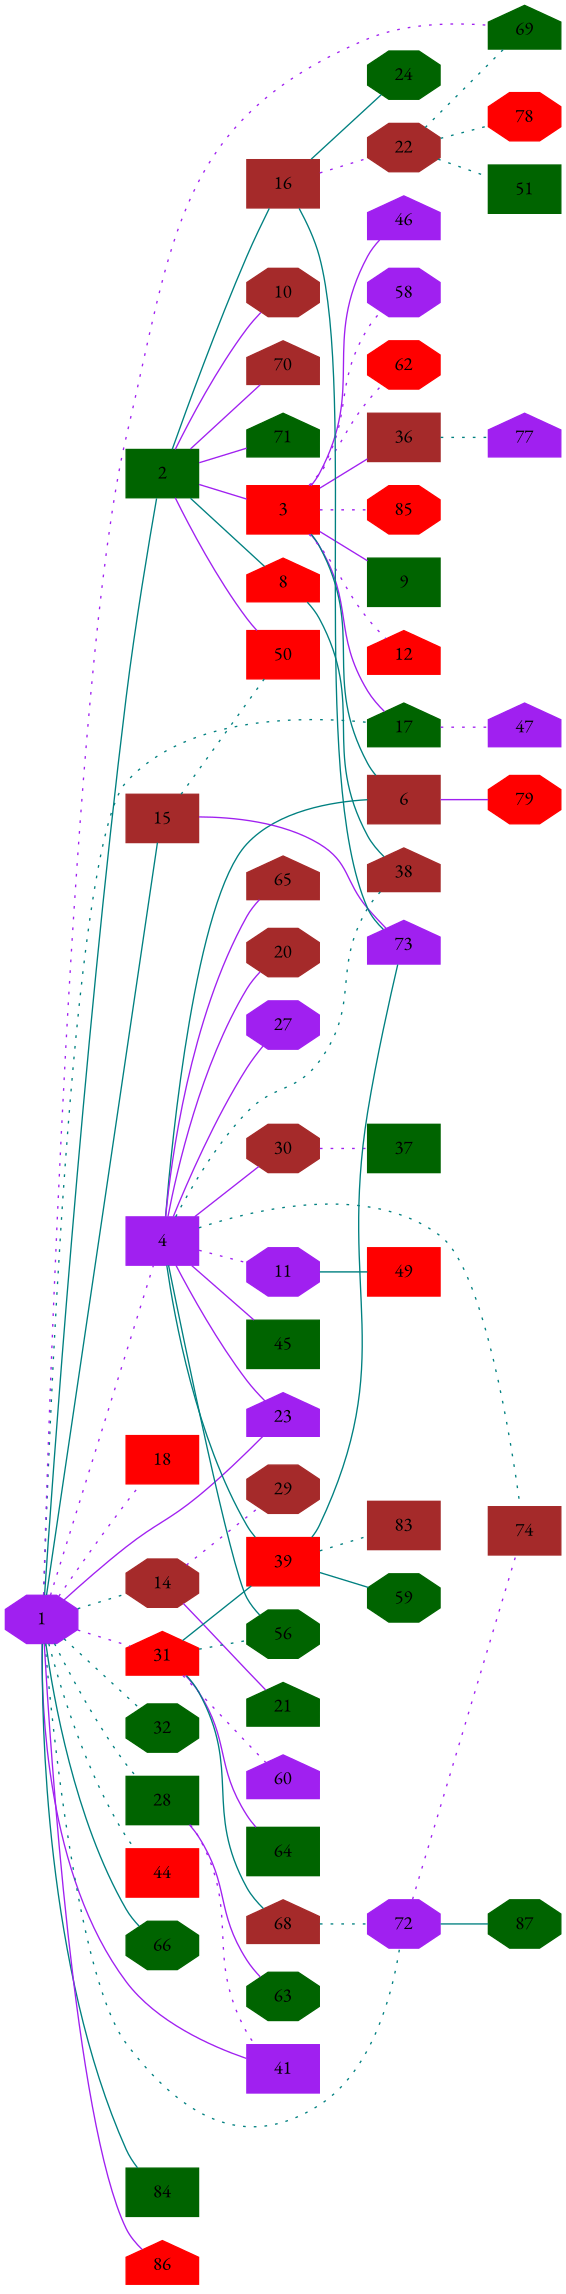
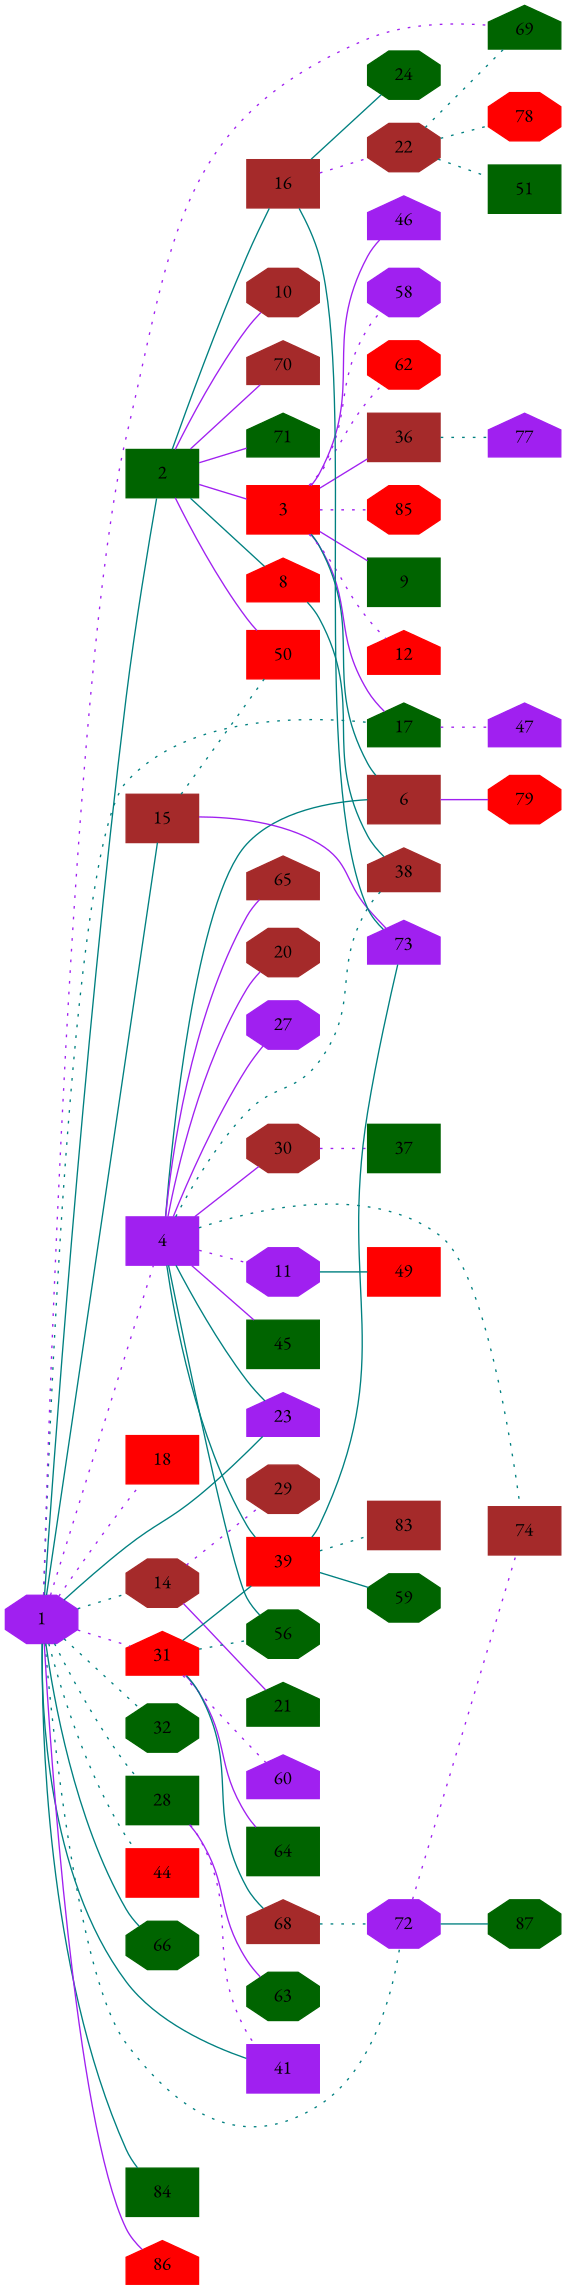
(216, 1336) -> (216, 1336)
(165, 1520) -> (165, 1520)
(93, 1923) -> (93, 1923)
